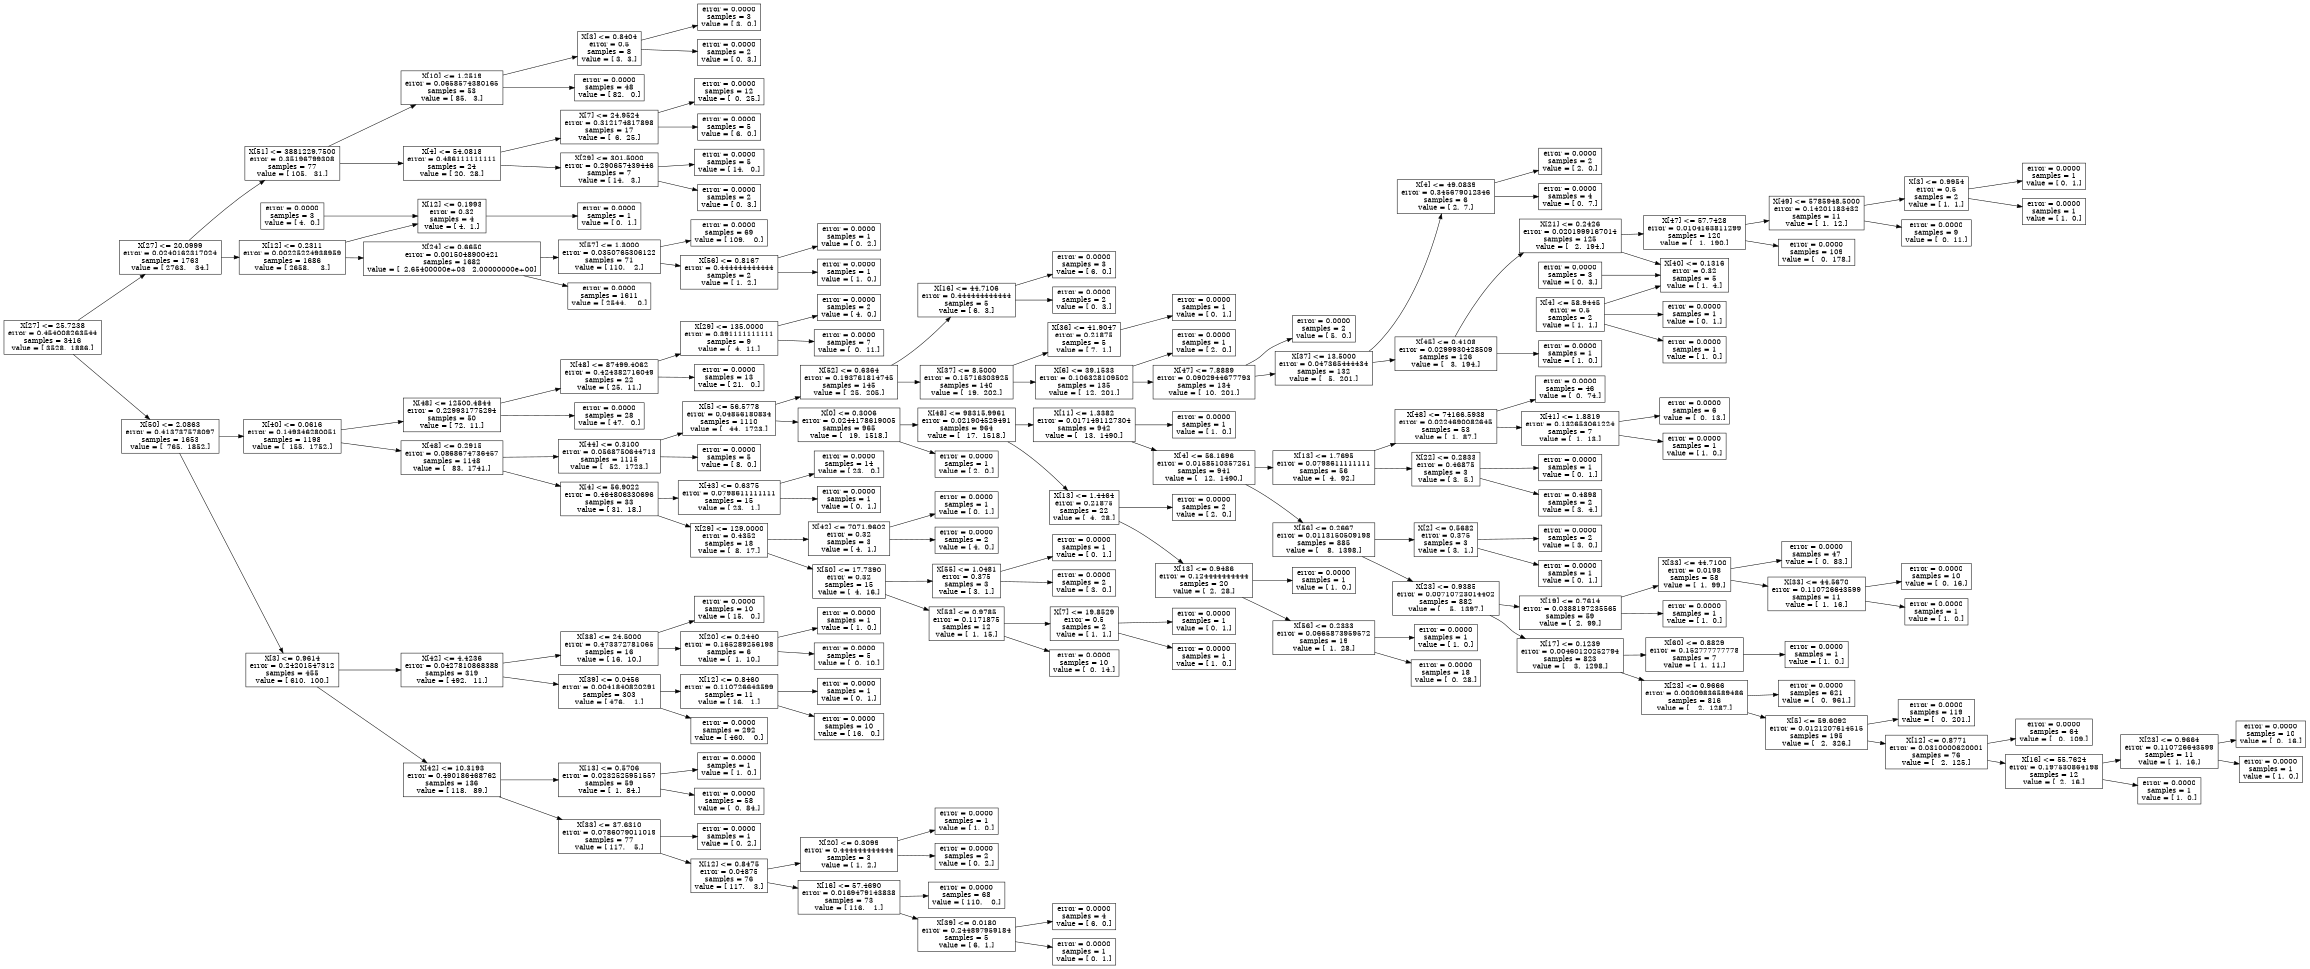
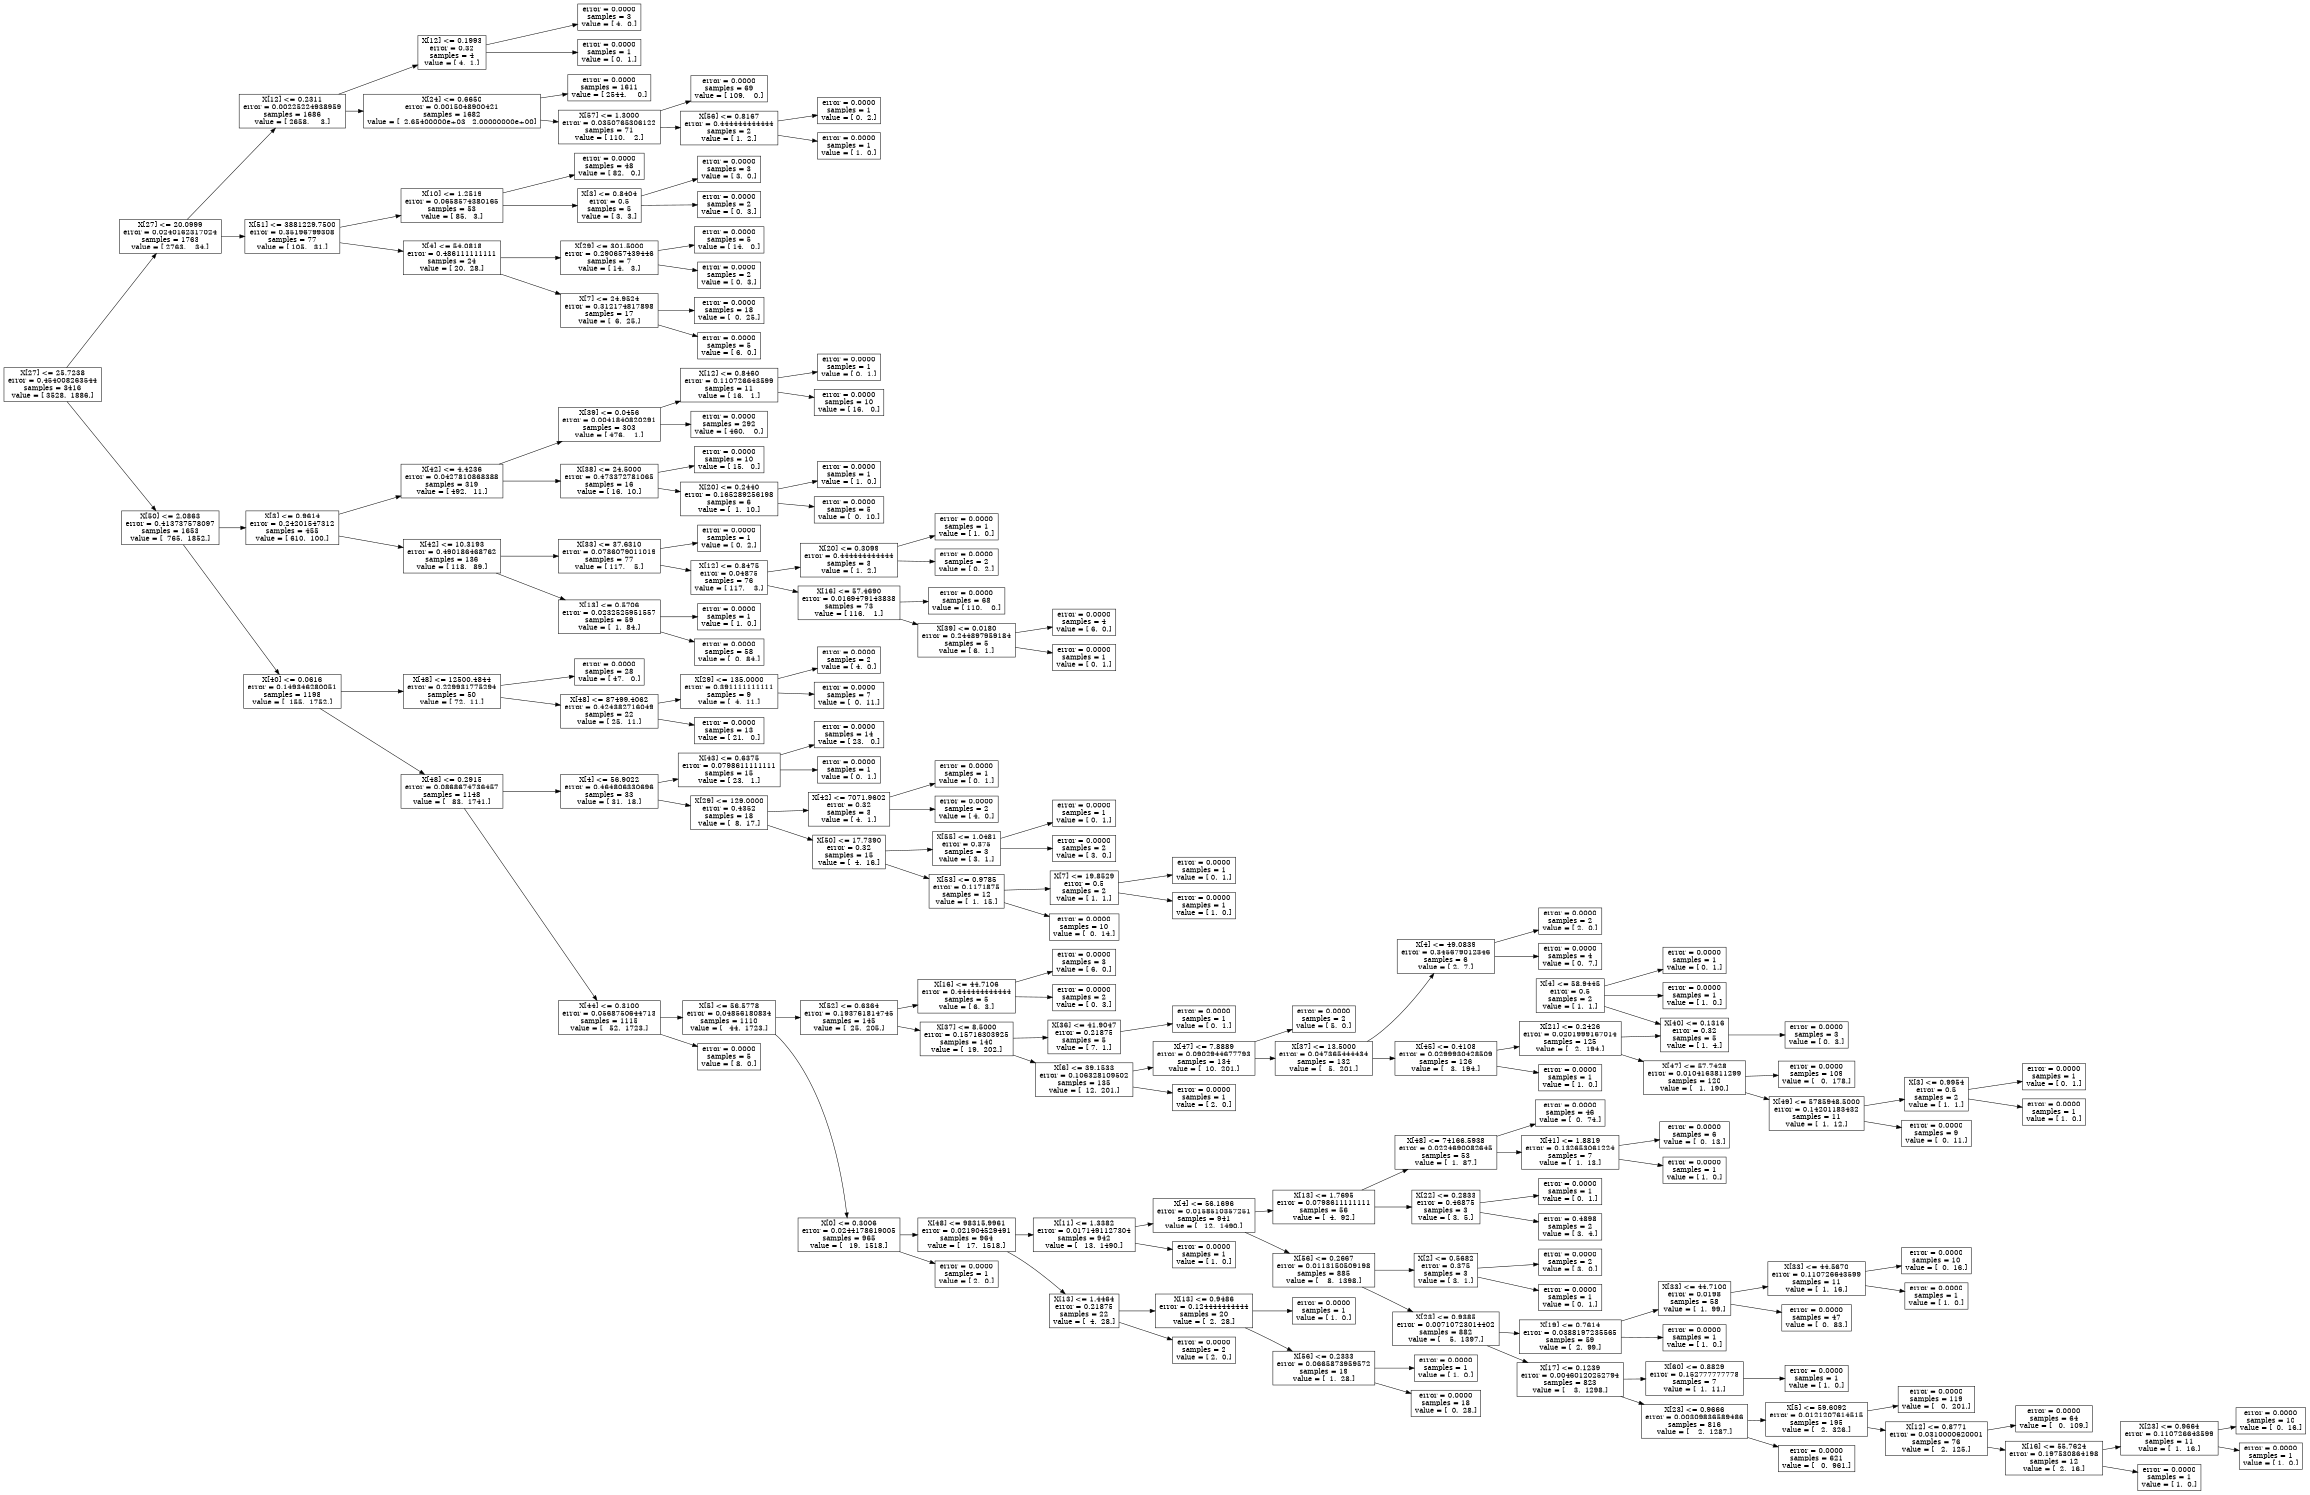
(609, 48) -> (609, 206)
(729, 92) -> (729, 311)
(368, 216) -> (529, 35)
(1629, 275) -> (1754, 1035)
